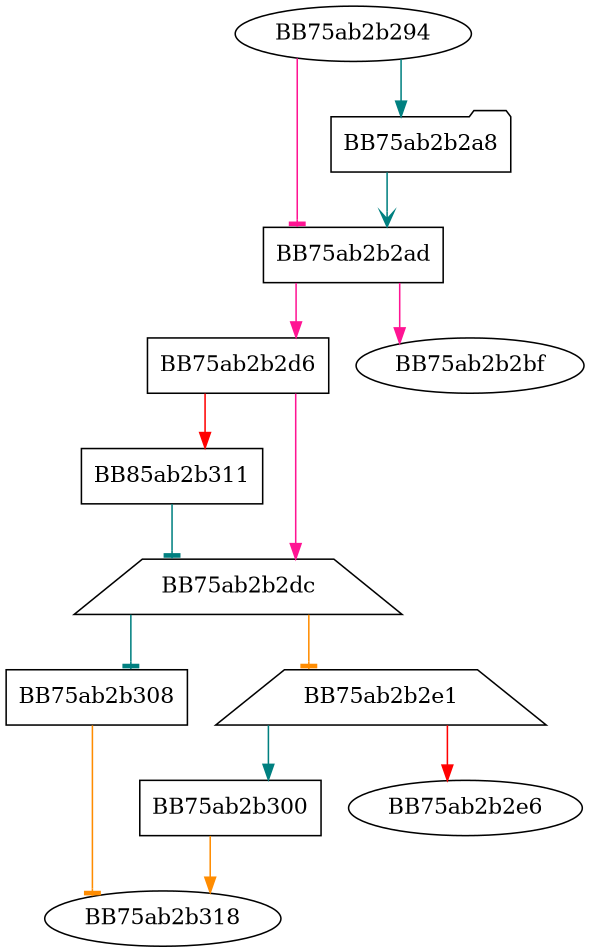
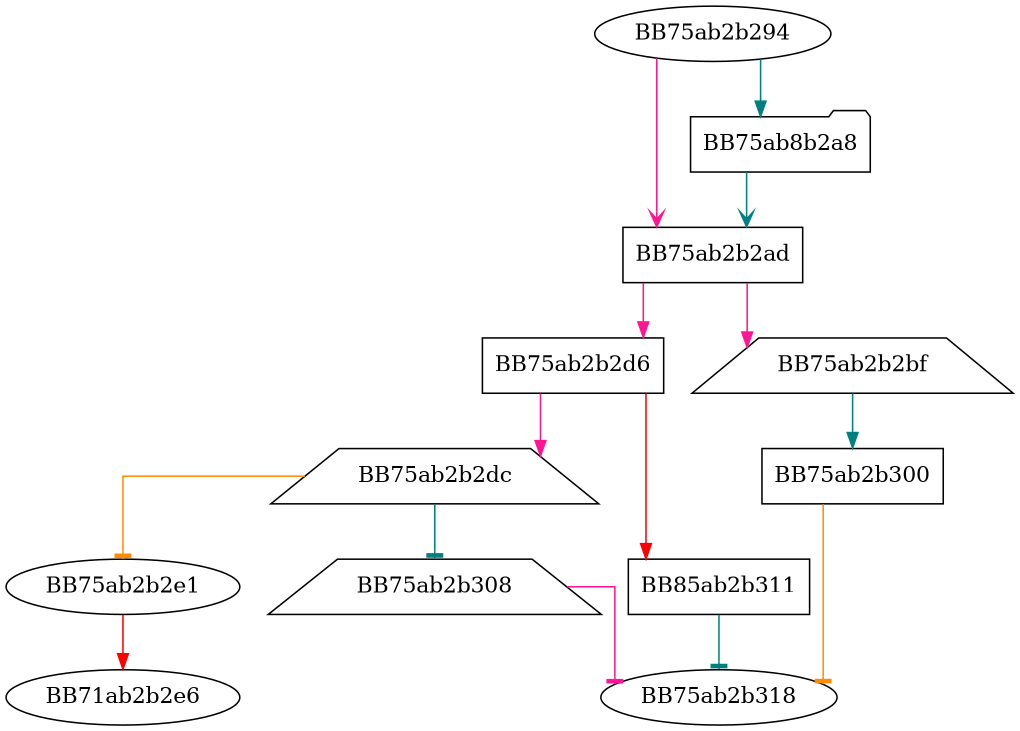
(297, 139) -> (657, 135)
(421, 144) -> (780, 144)
(470, 366) -> (853, 366)
(172, 527) -> (719, 638)
(97, 697) -> (435, 587)
(381, 697) -> (123, 587)
(268, 745) -> (853, 413)
(92, 807) -> (615, 608)
(465, 808) -> (123, 697)
(210, 857) -> (823, 590)
